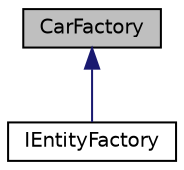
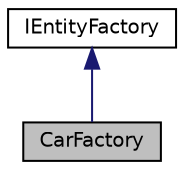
(92, 96) -> (92, 96)
